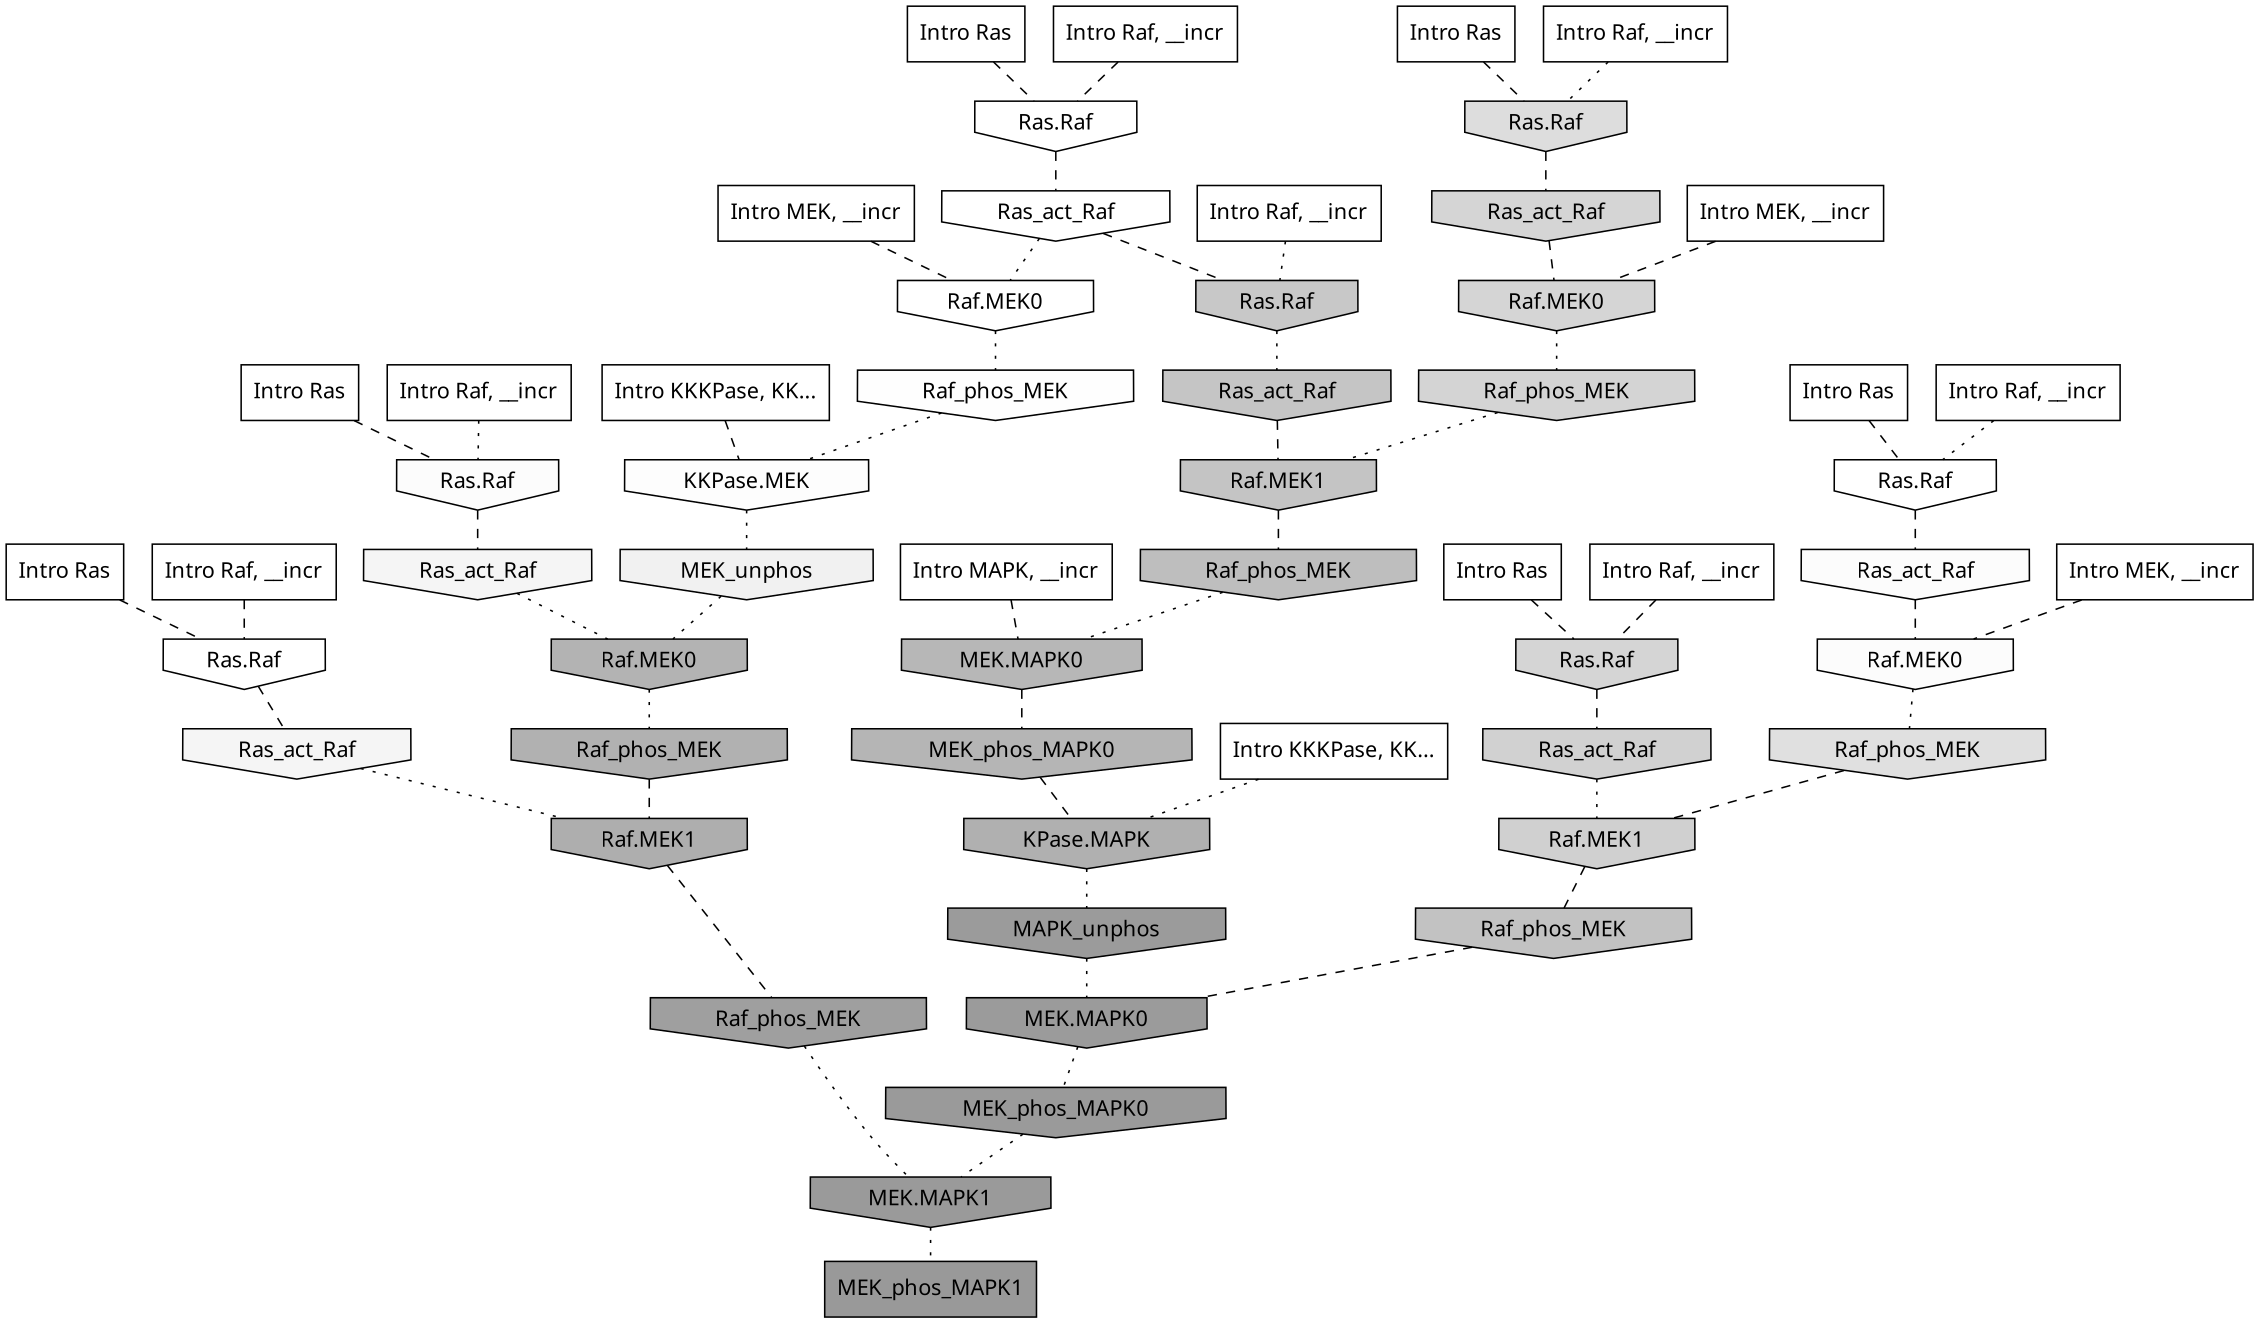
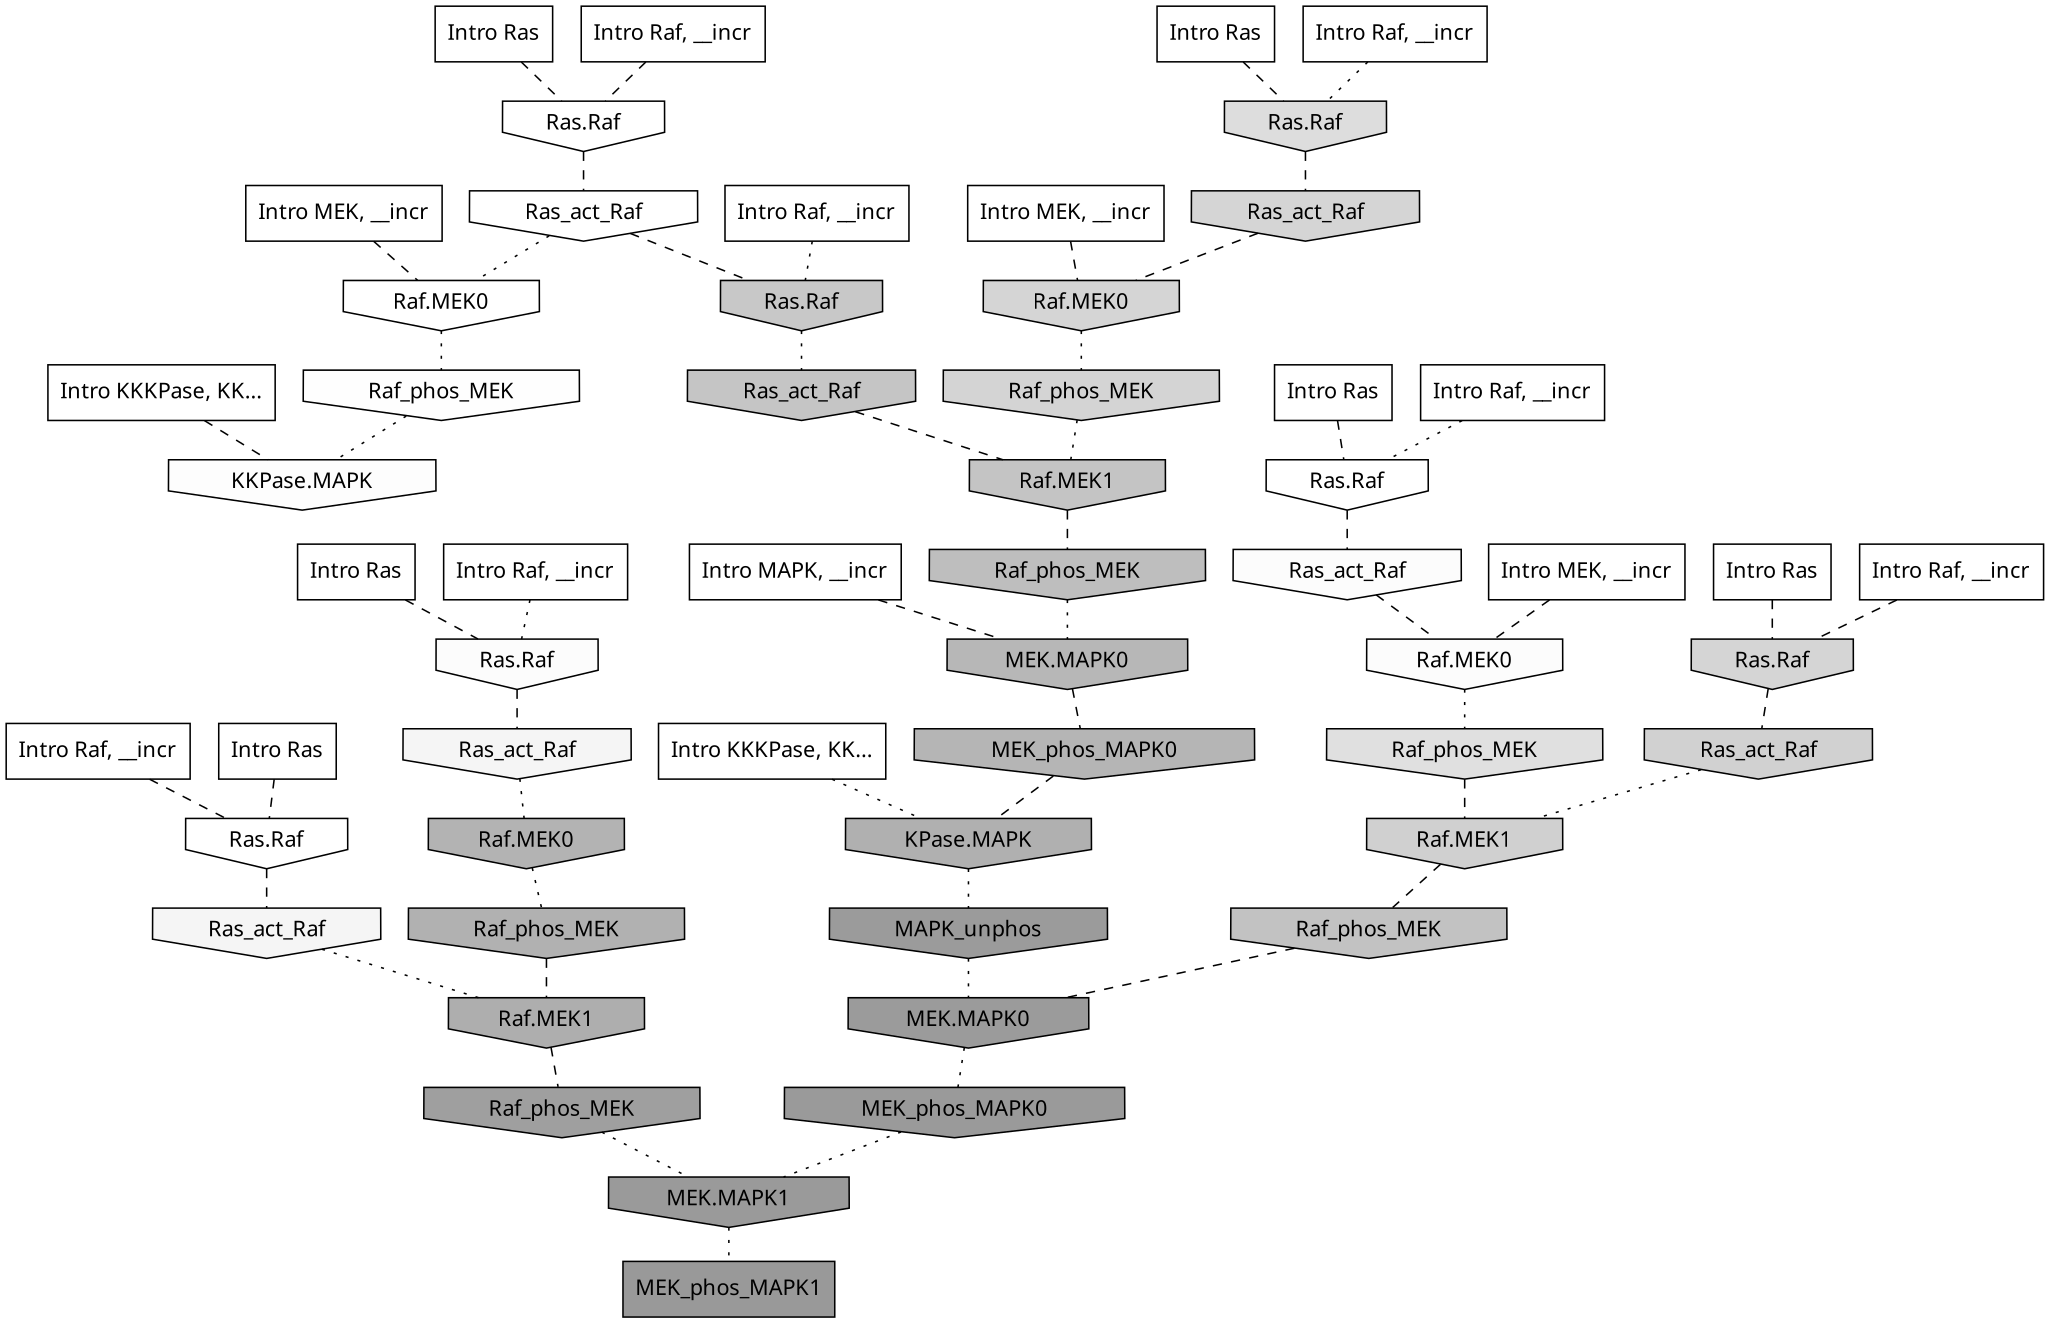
(747, 482) -> (302, 482)
(747, 572) -> none
